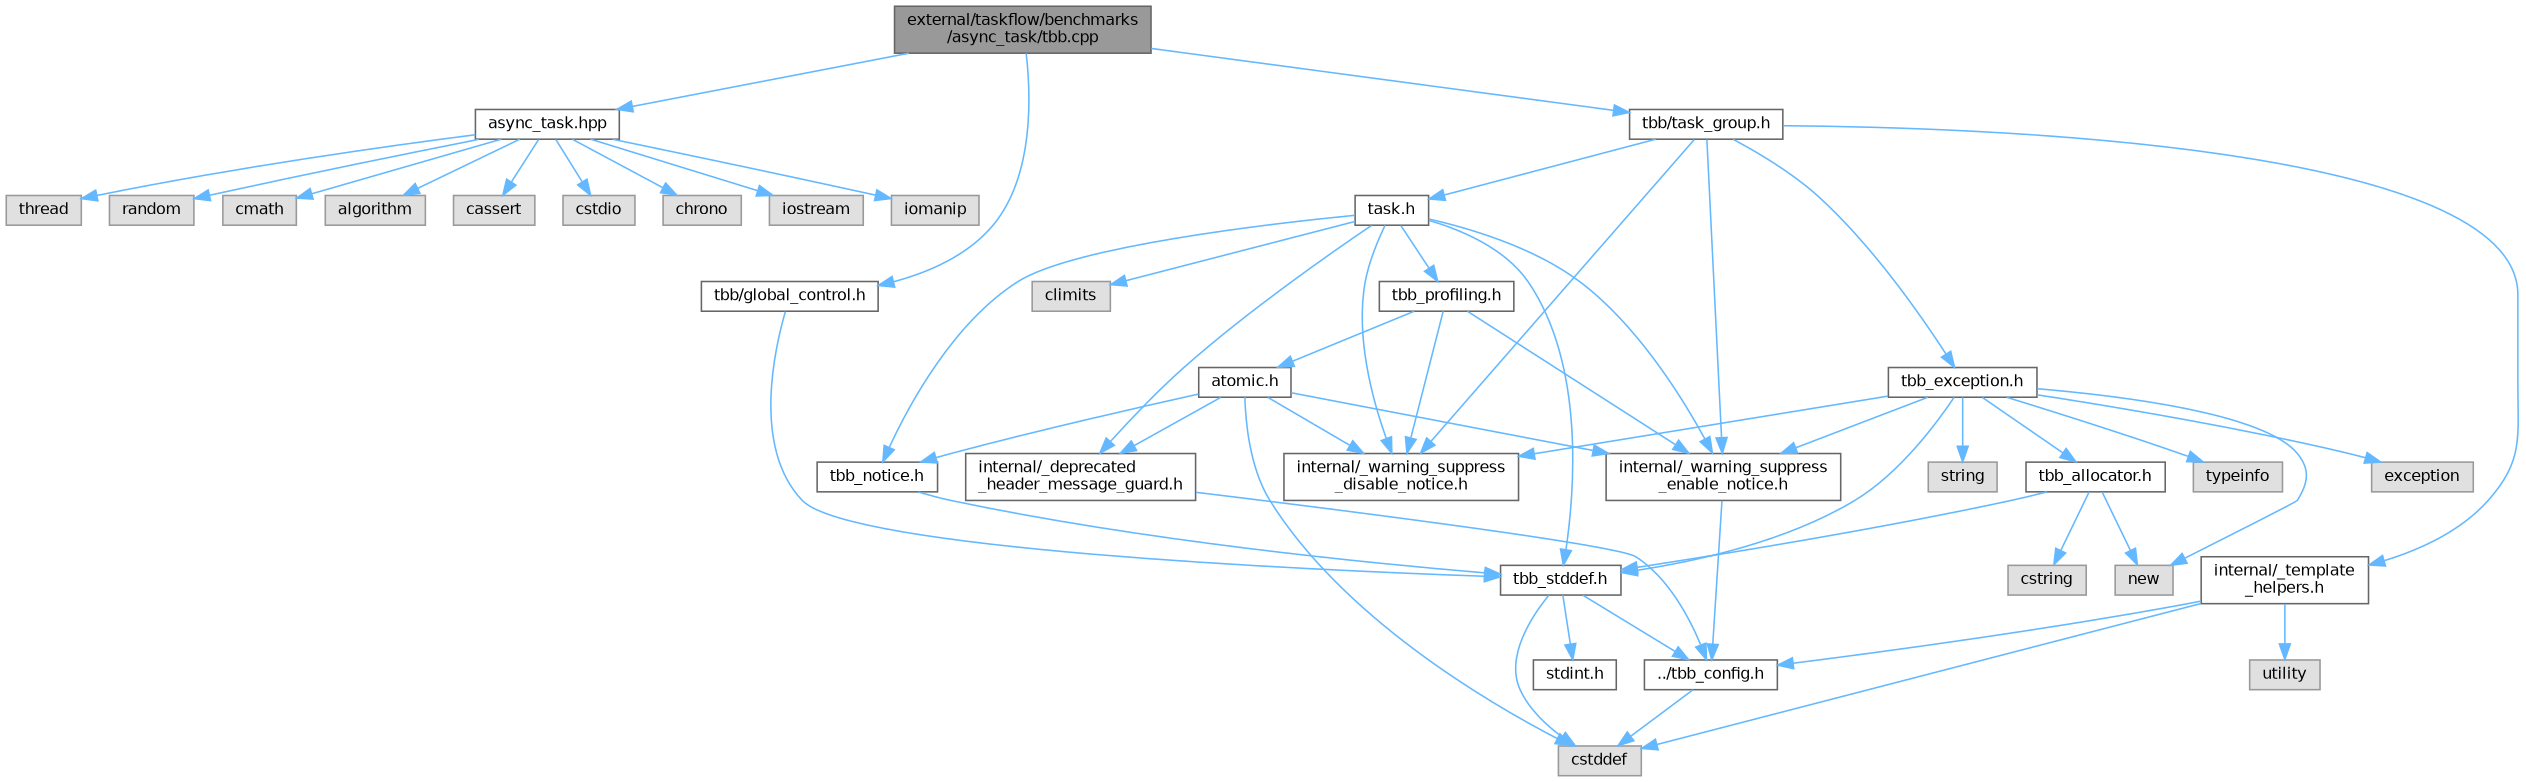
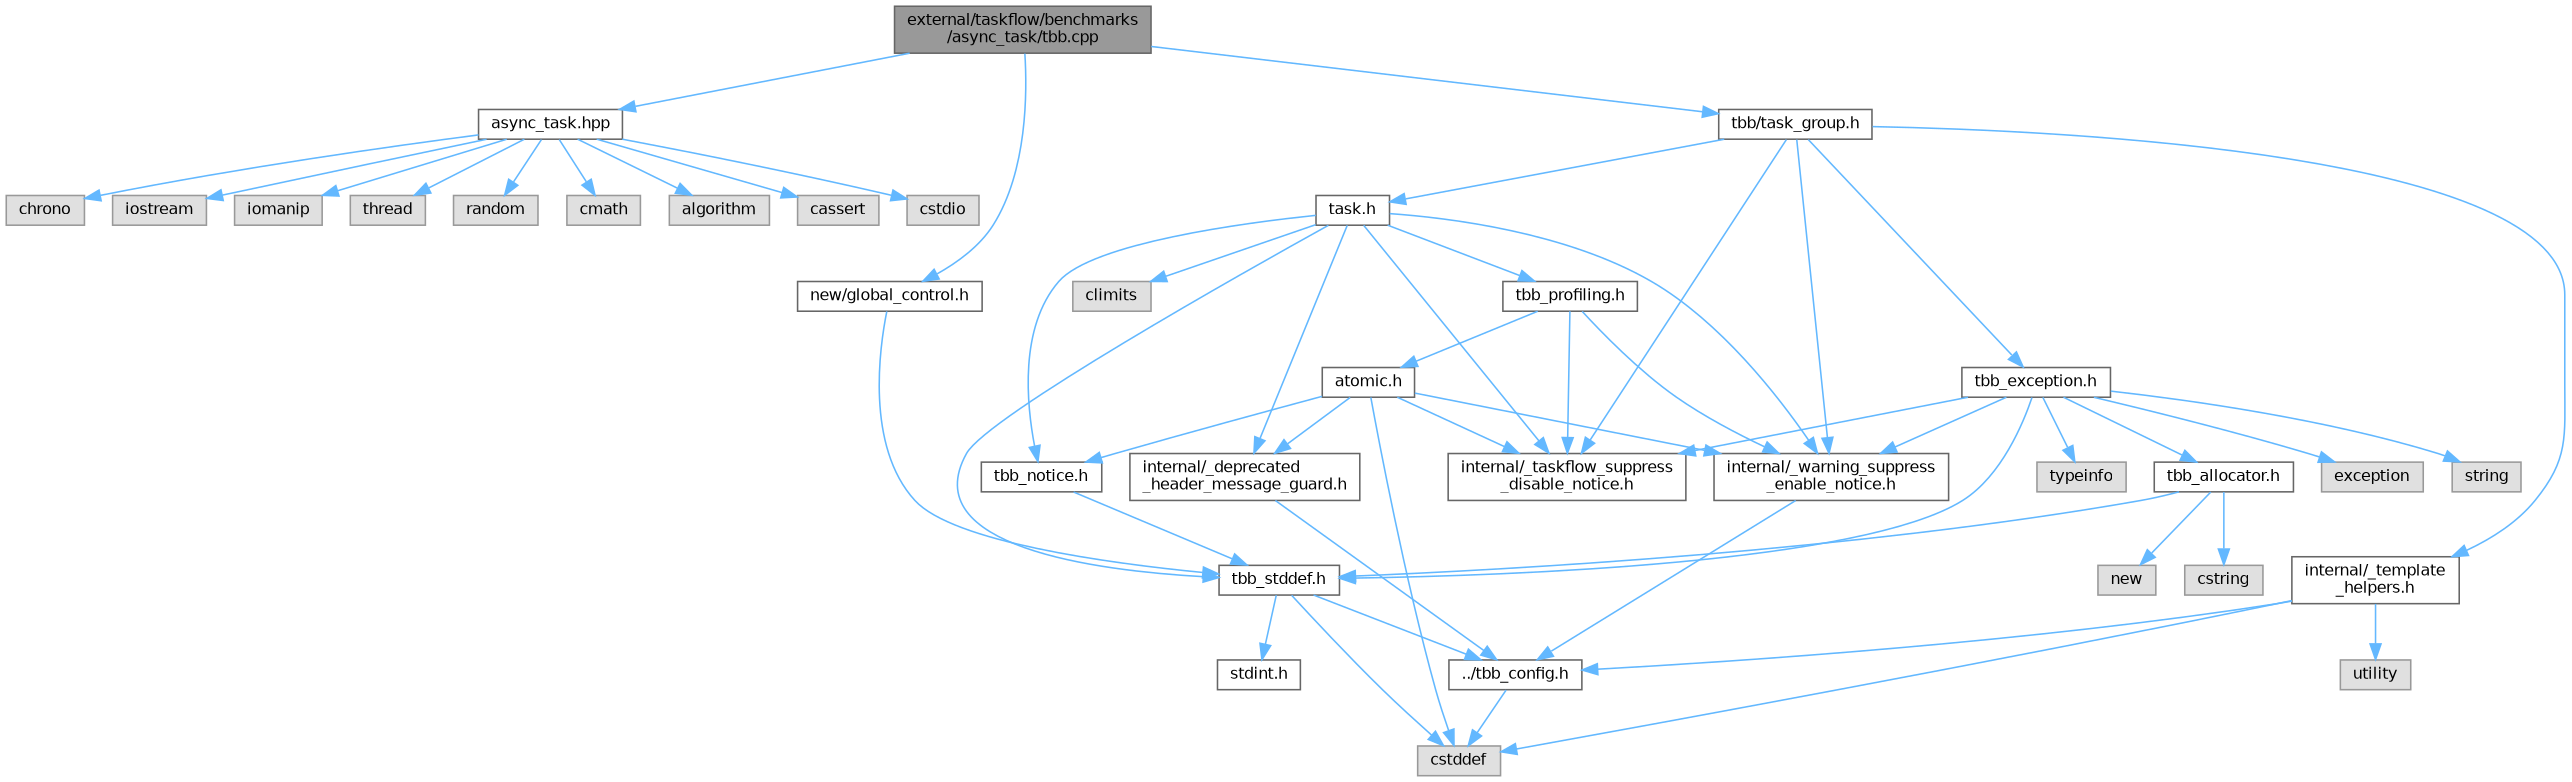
(790, 296) -> (890, 296)
(2215, 415) -> none
(1401, 477) -> (1567, 477)
